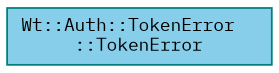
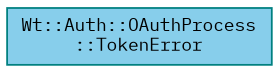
(139, 36) -> (139, 36)
